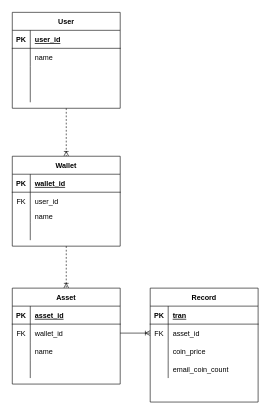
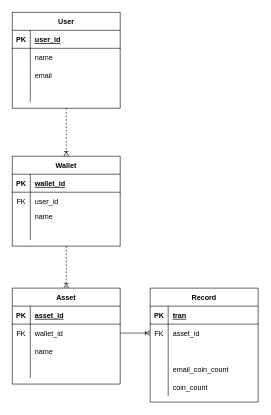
none -> (75, 75)
(213, 351) -> none
none -> (213, 387)
